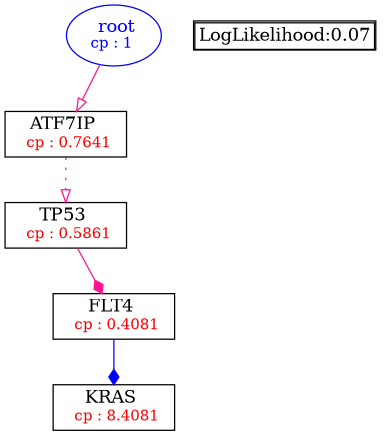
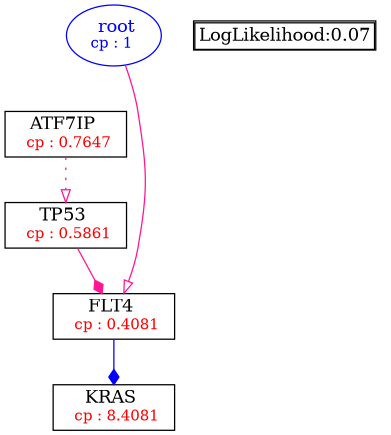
(91, 82) -> (145, 173)
(69, 143) -> (69, 143)
